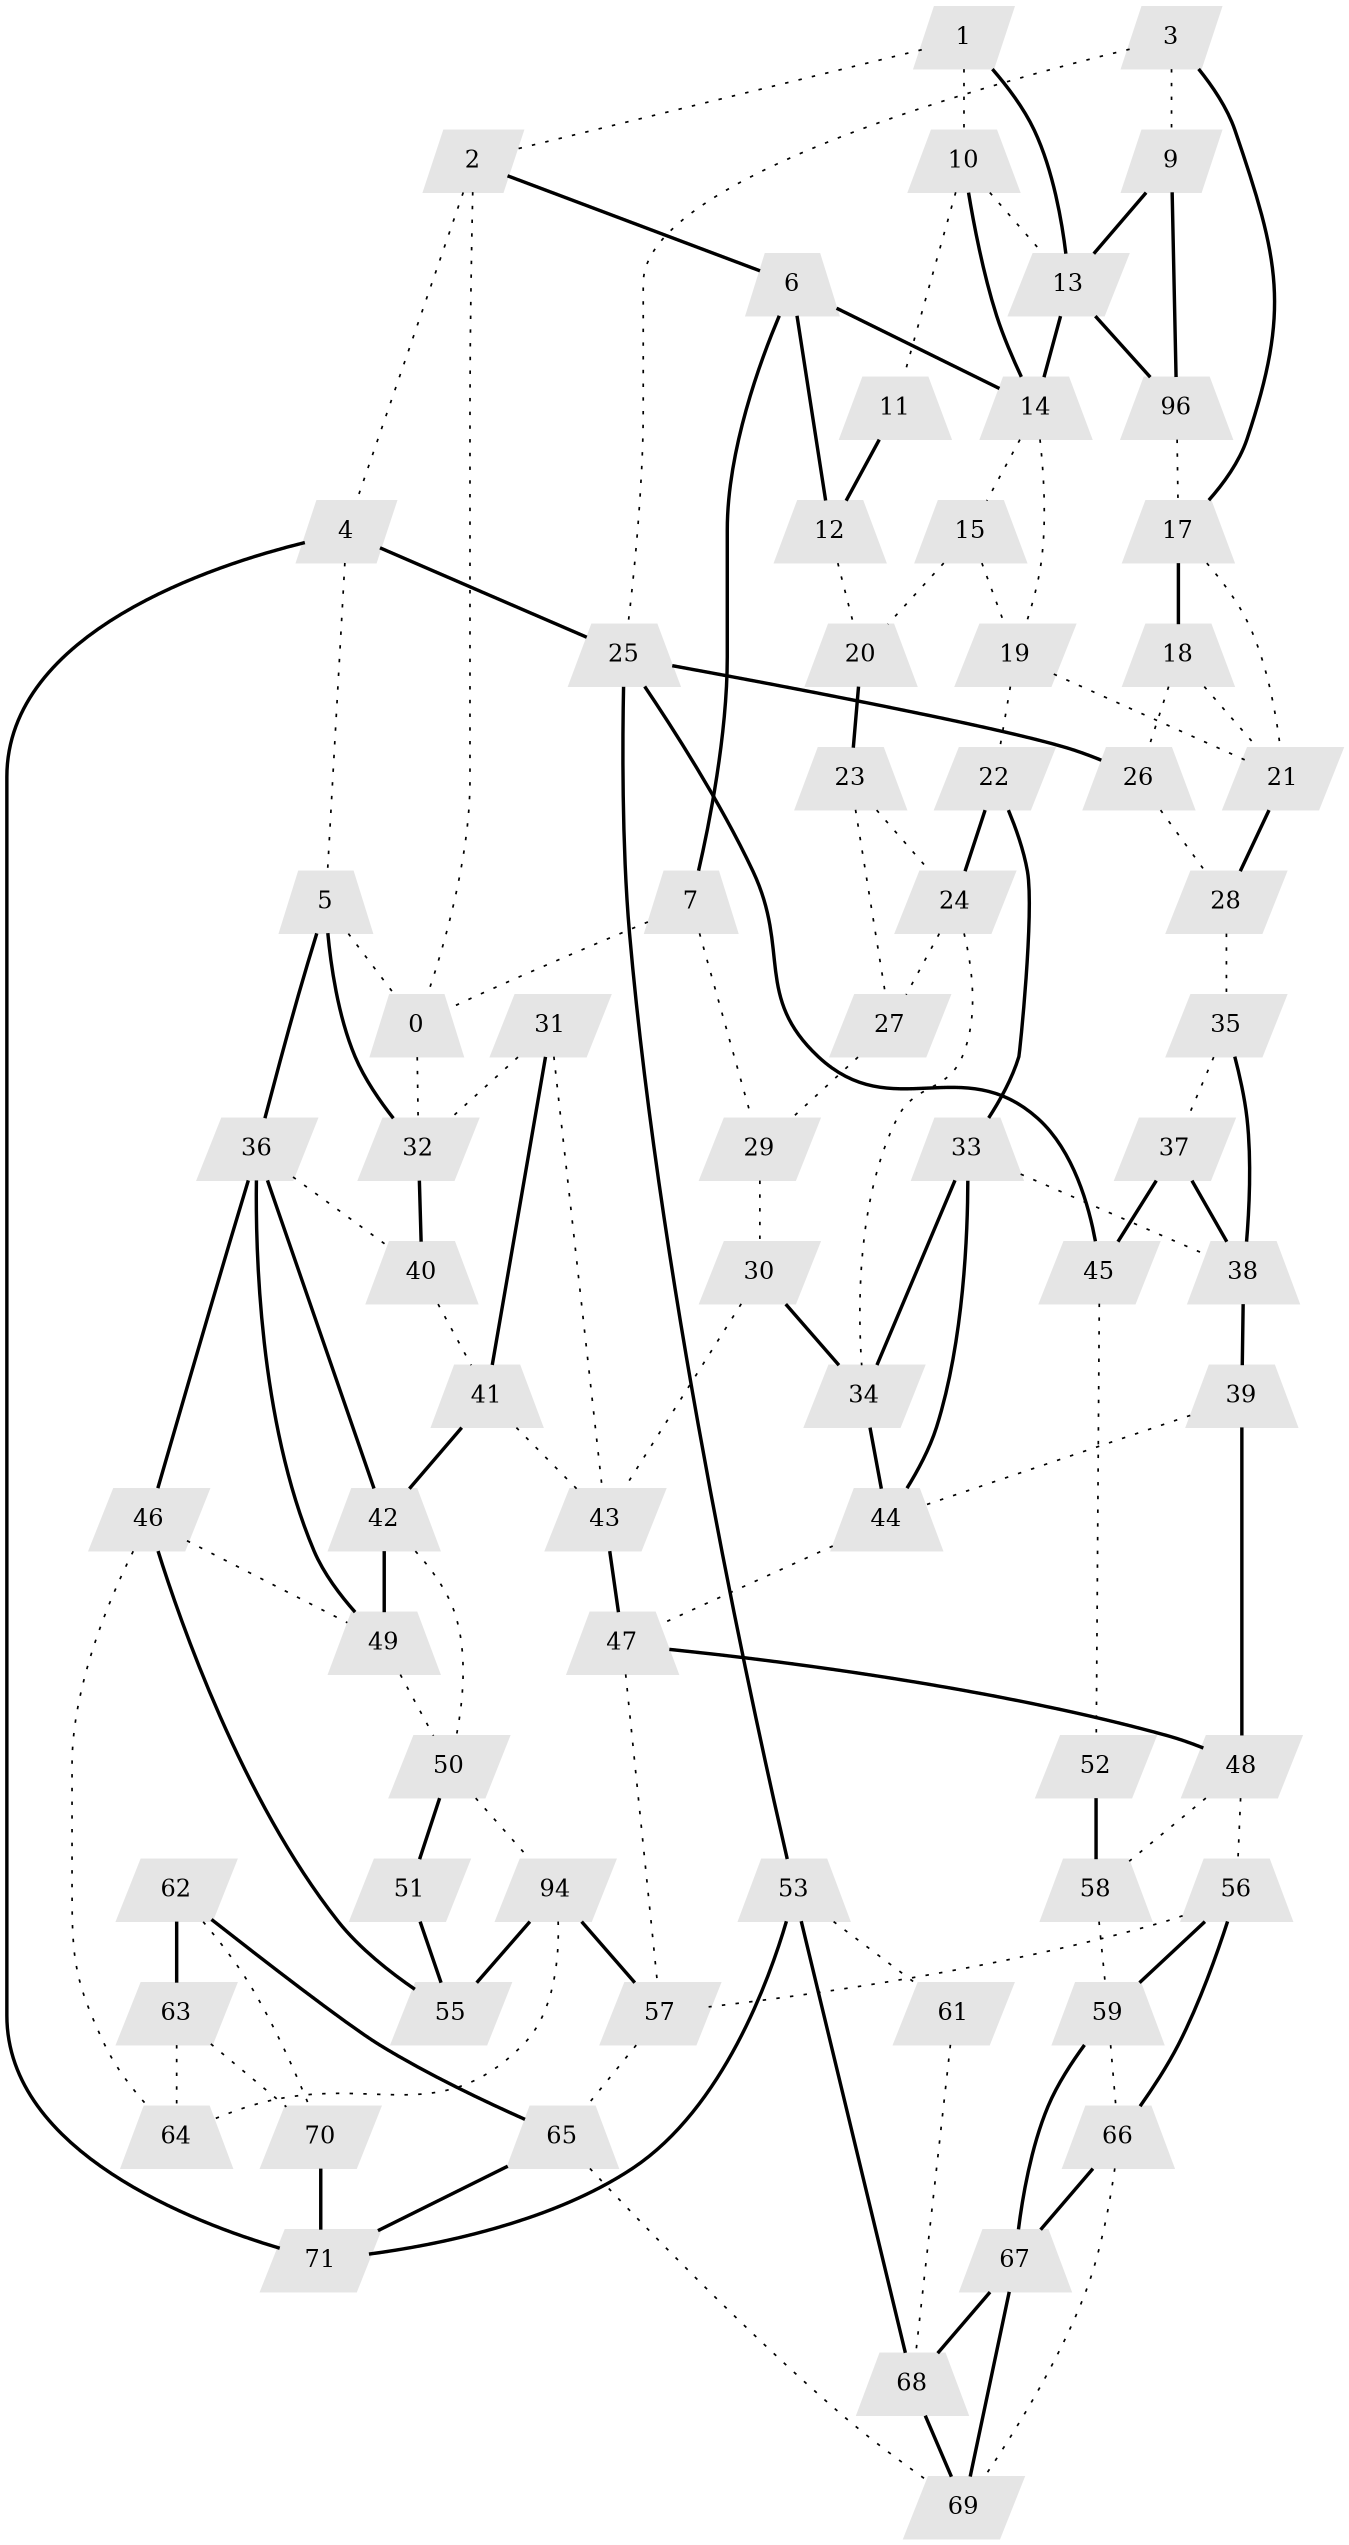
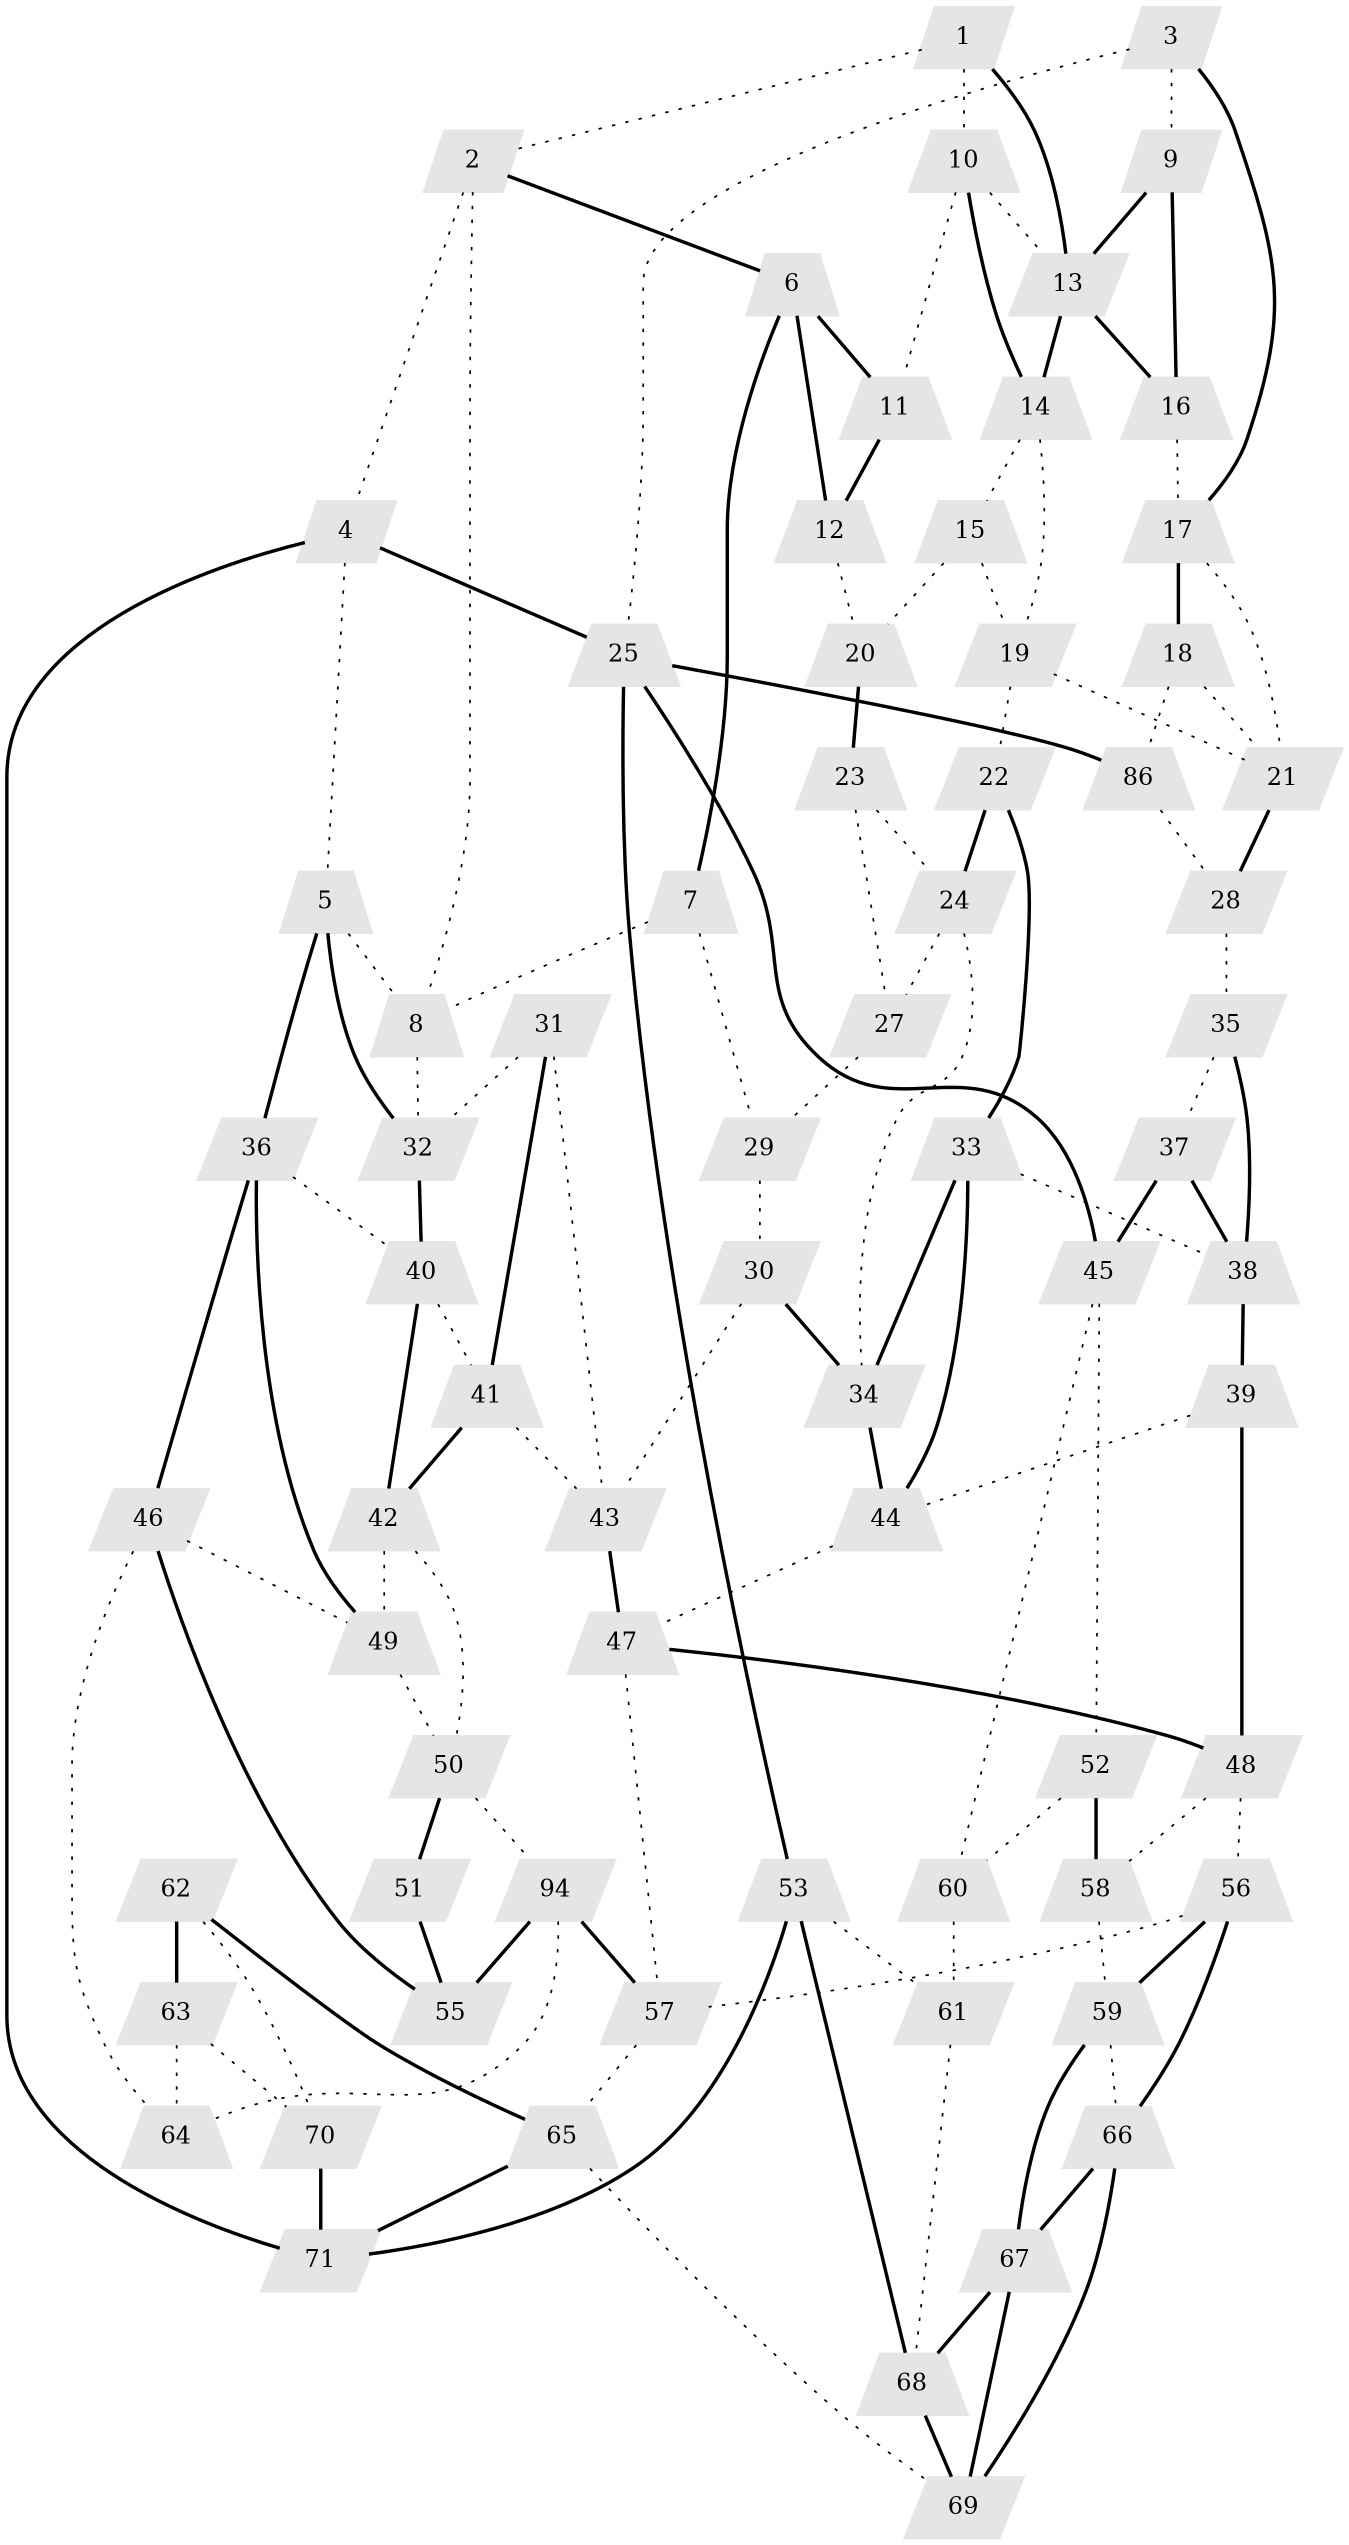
(922, 350) -> (844, 347)
(1177, 408) -> (1177, 408)
(1139, 779) -> (1139, 779)
(417, 1026) -> (417, 1026)
(321, 1334) -> (403, 1396)
(384, 1582) -> (384, 1582)
none -> (954, 1890)
(1069, 2330) -> (1069, 2330)
